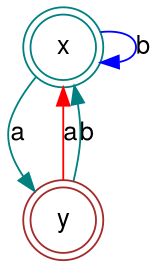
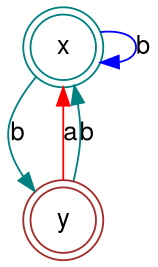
(18, 134) -> (18, 134)
